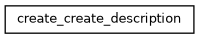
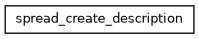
(100, 20) -> (100, 20)
